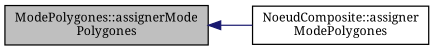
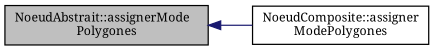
(107, 25) -> (107, 25)
